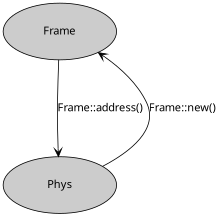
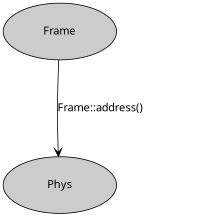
(149, 114) -> none
